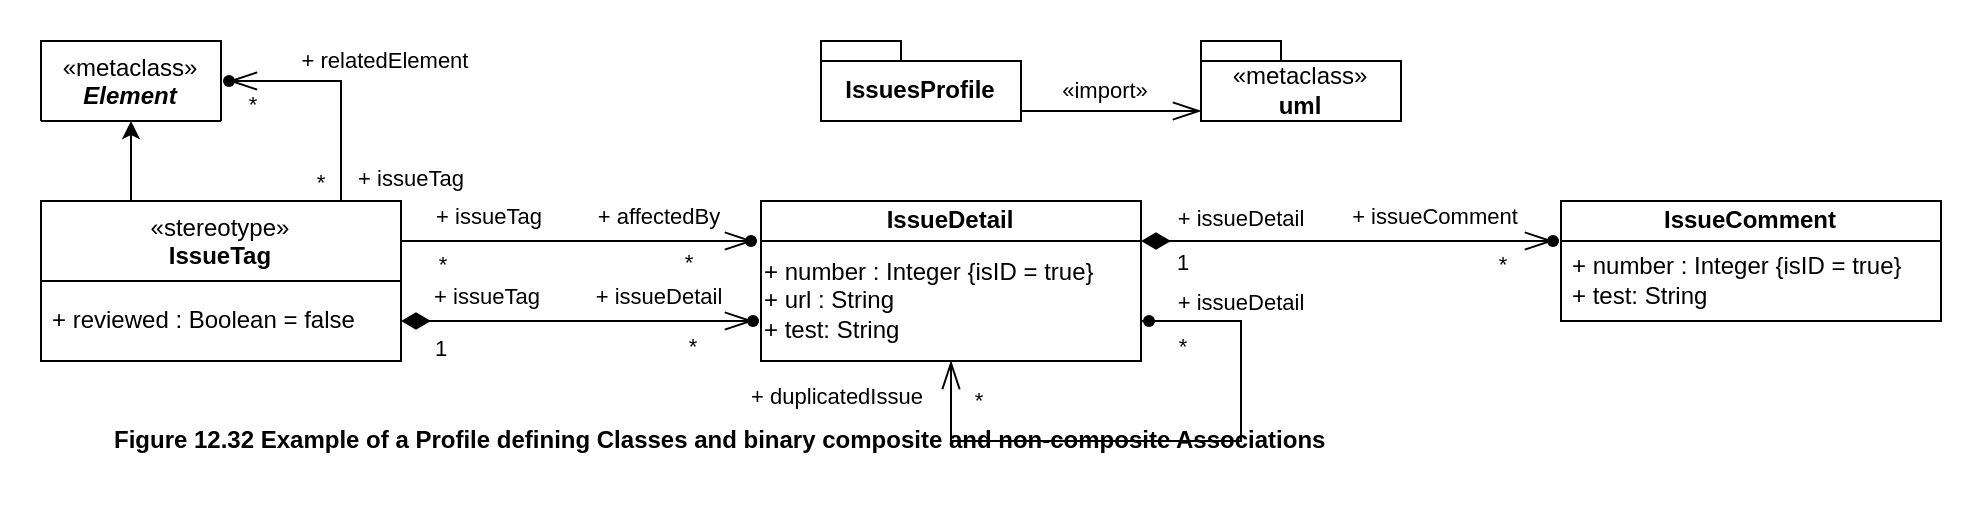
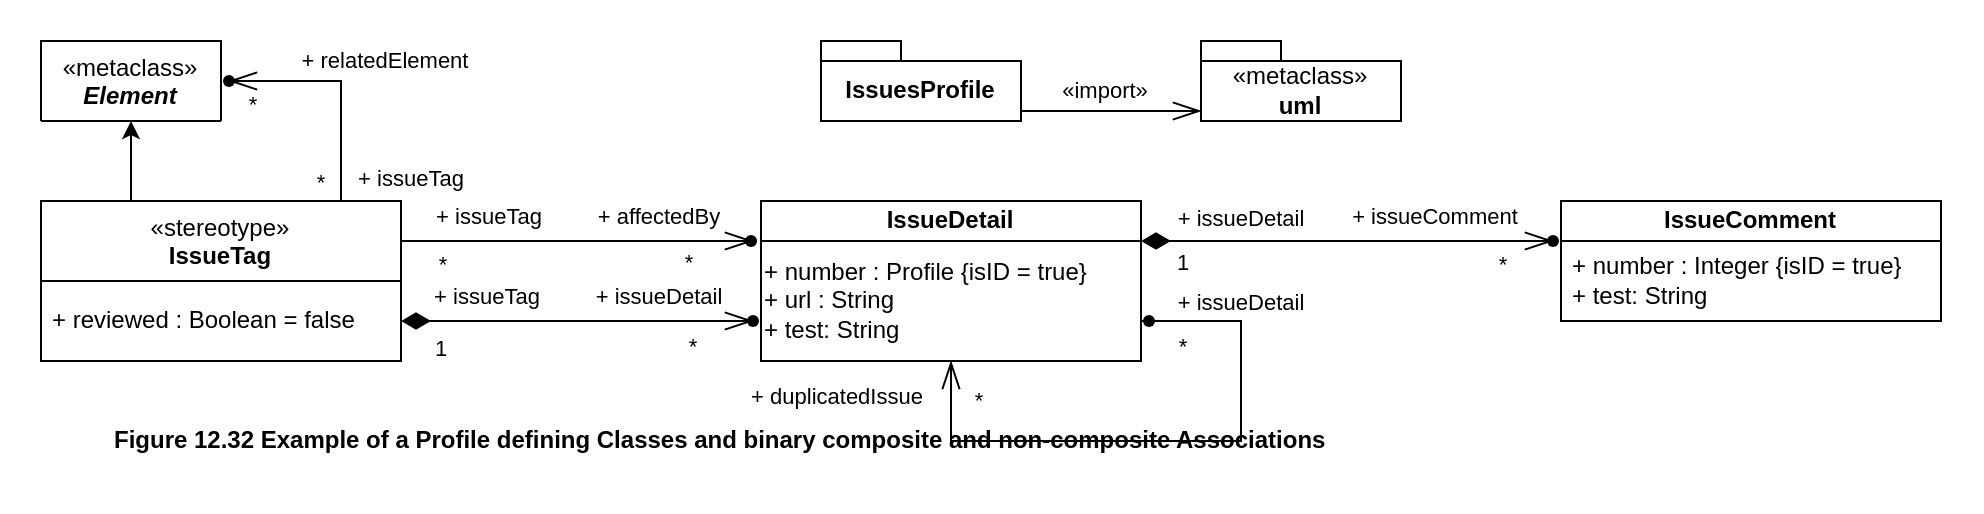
(955, 301) -> (949, 301)
